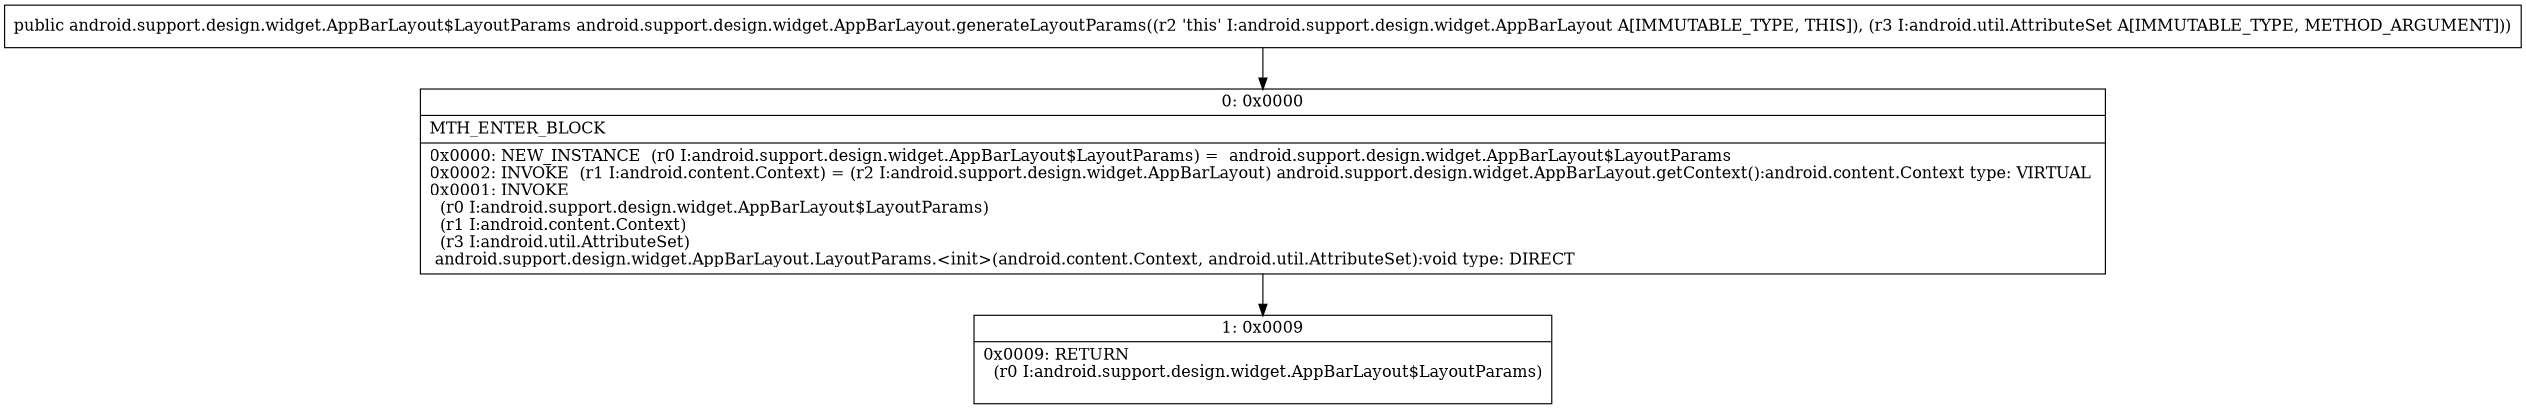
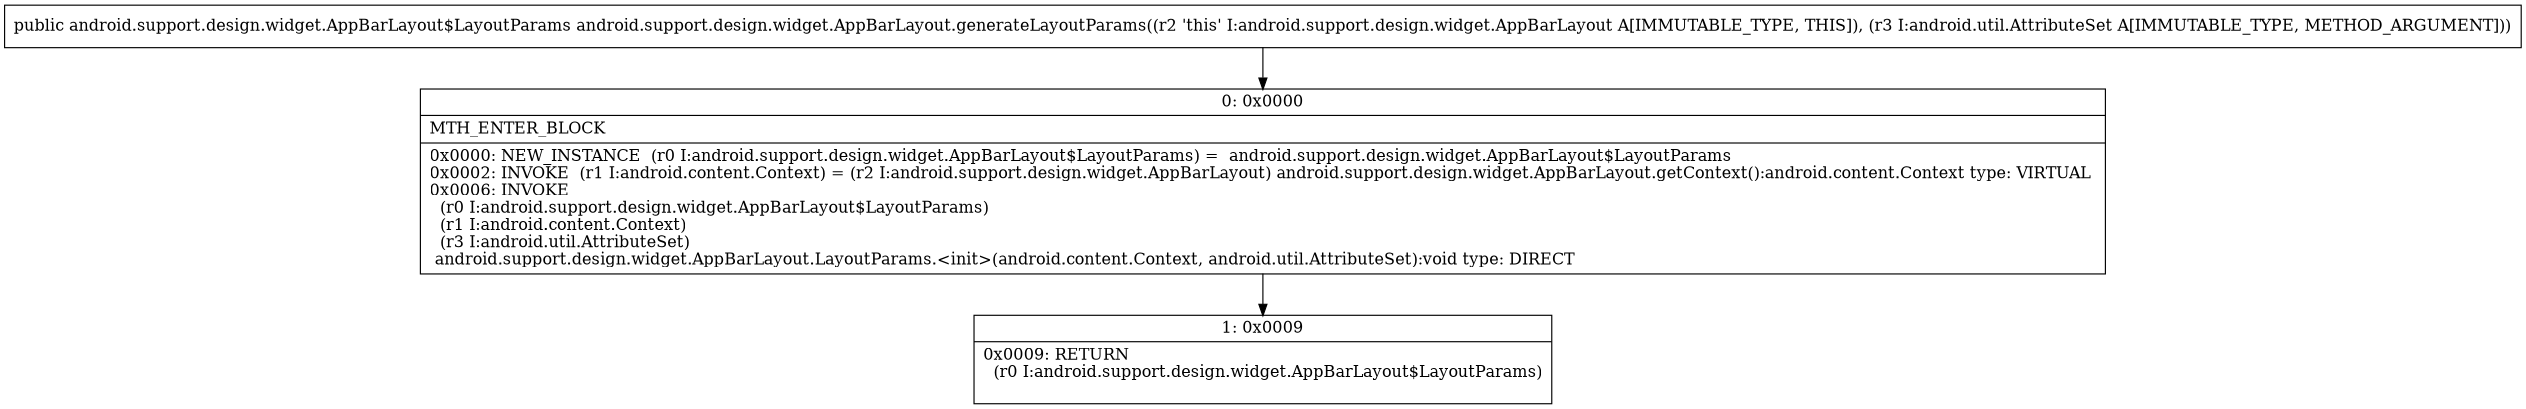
(505, 191) -> (505, 191)
